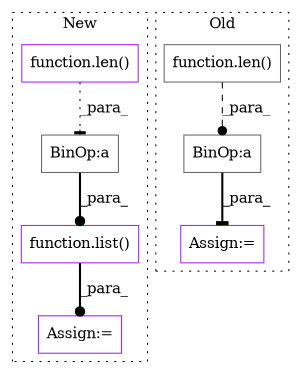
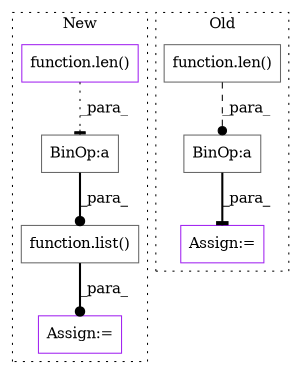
(80, 244) -> (80, 244)
